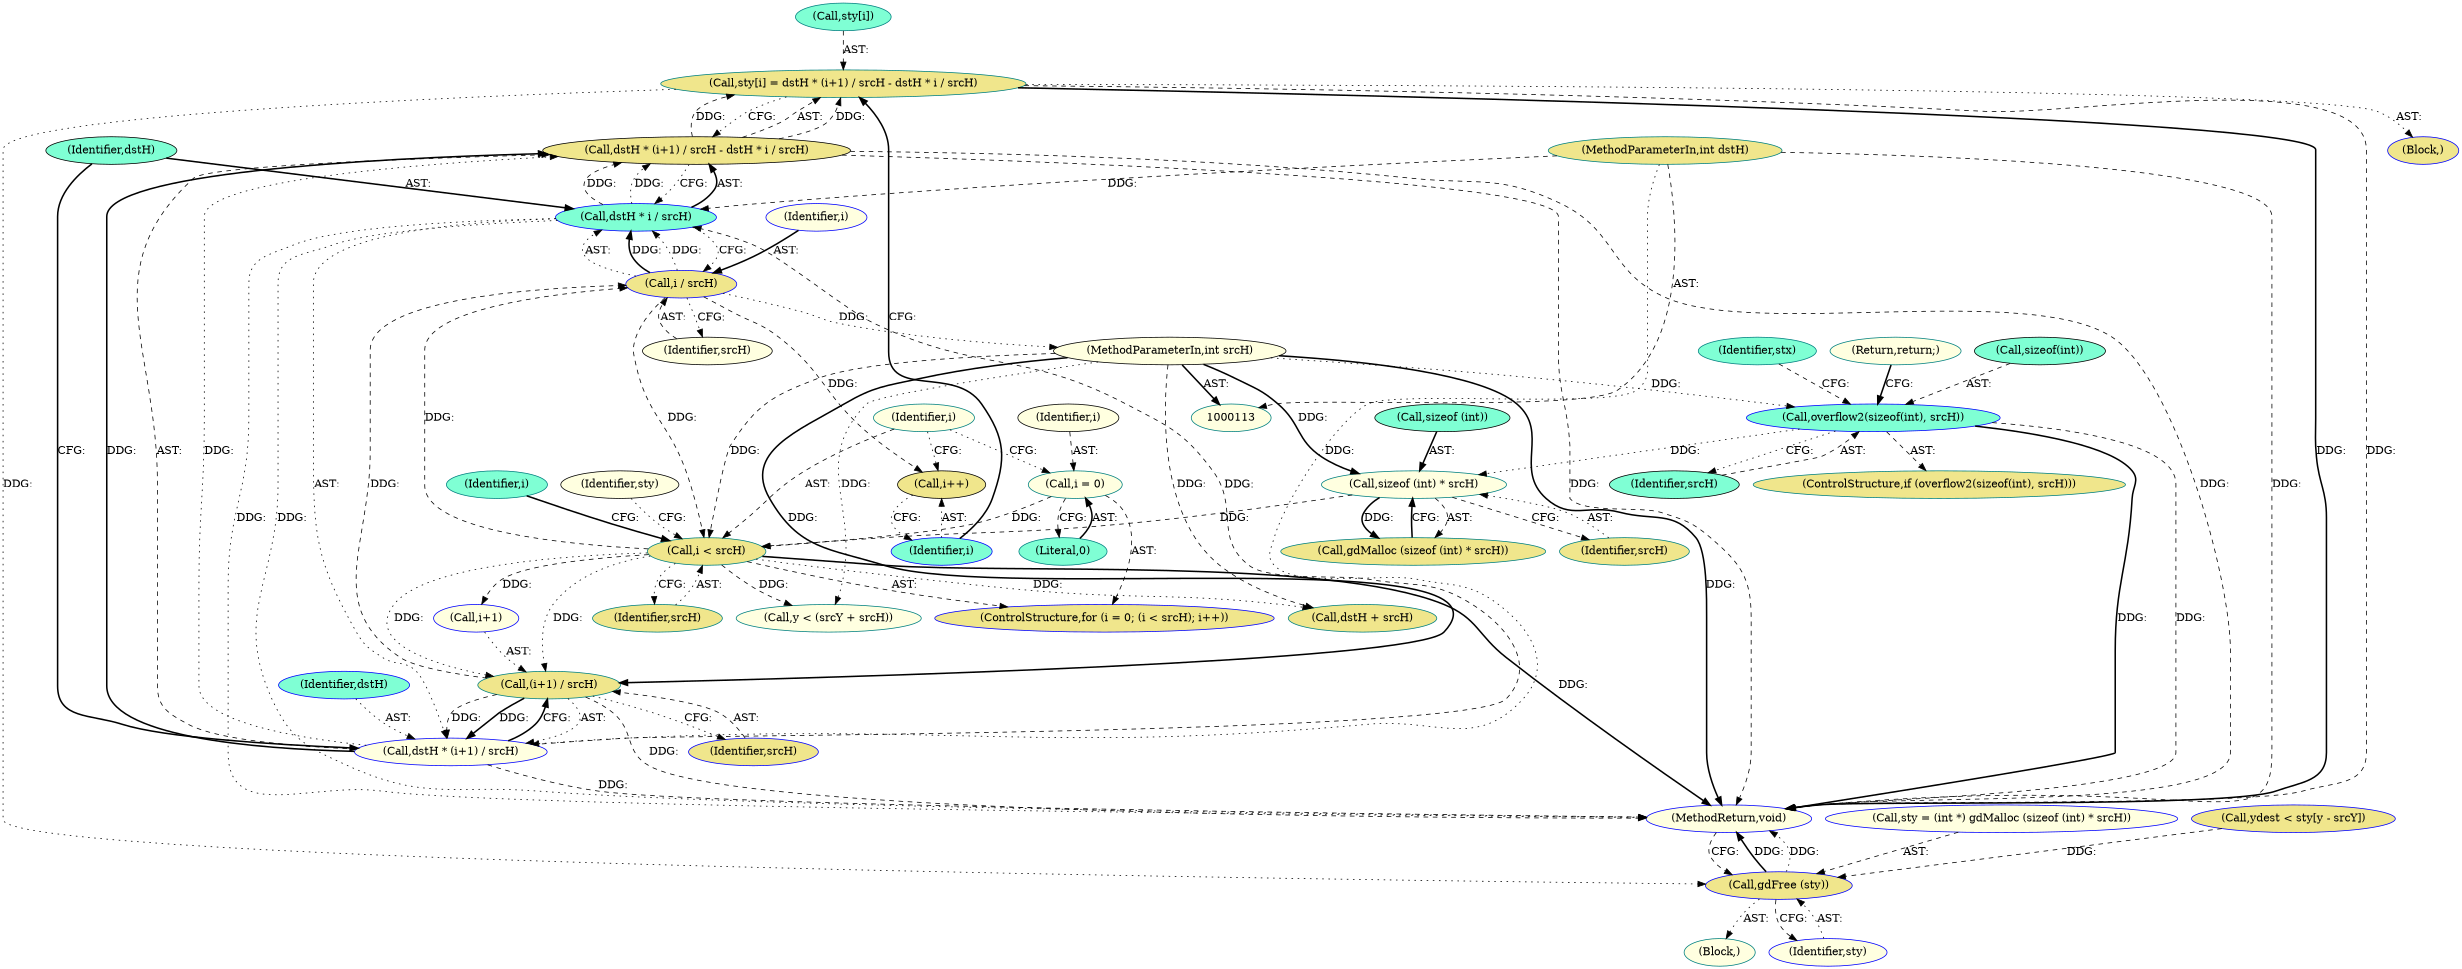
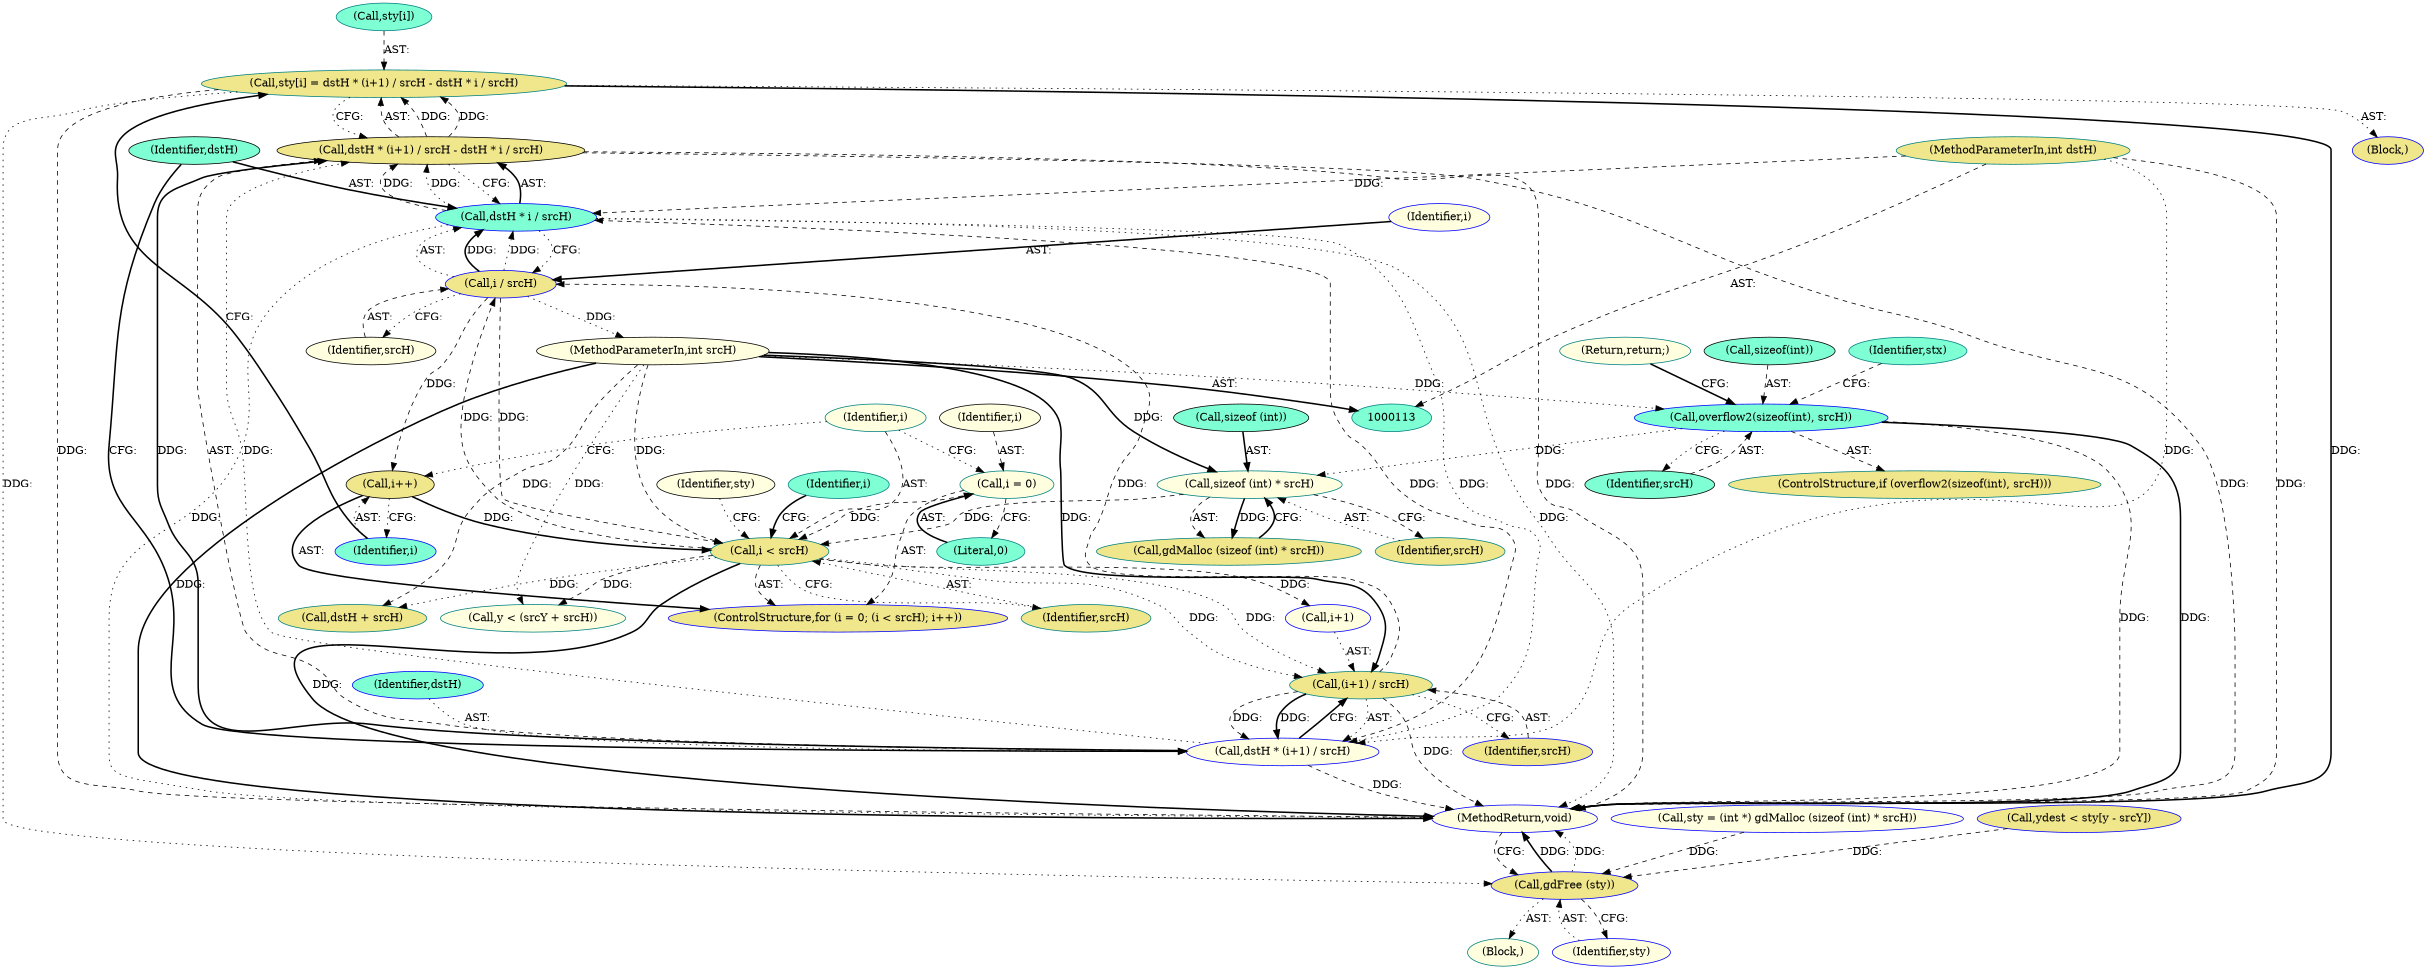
(1231, 418) -> (1392, 418)
(329, 485) -> (1476, 485)
none -> (554, 537)
none -> (444, 588)
(1918, 852) -> (1705, 852)
